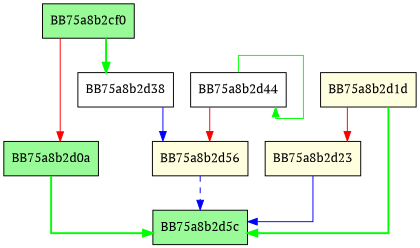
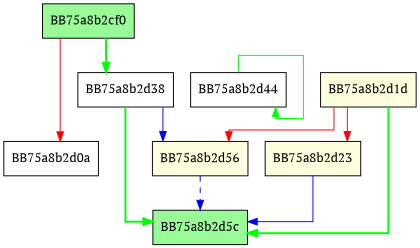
(210, 119) -> (292, 130)
(51, 159) -> (51, 159)
(68, 233) -> (125, 173)
